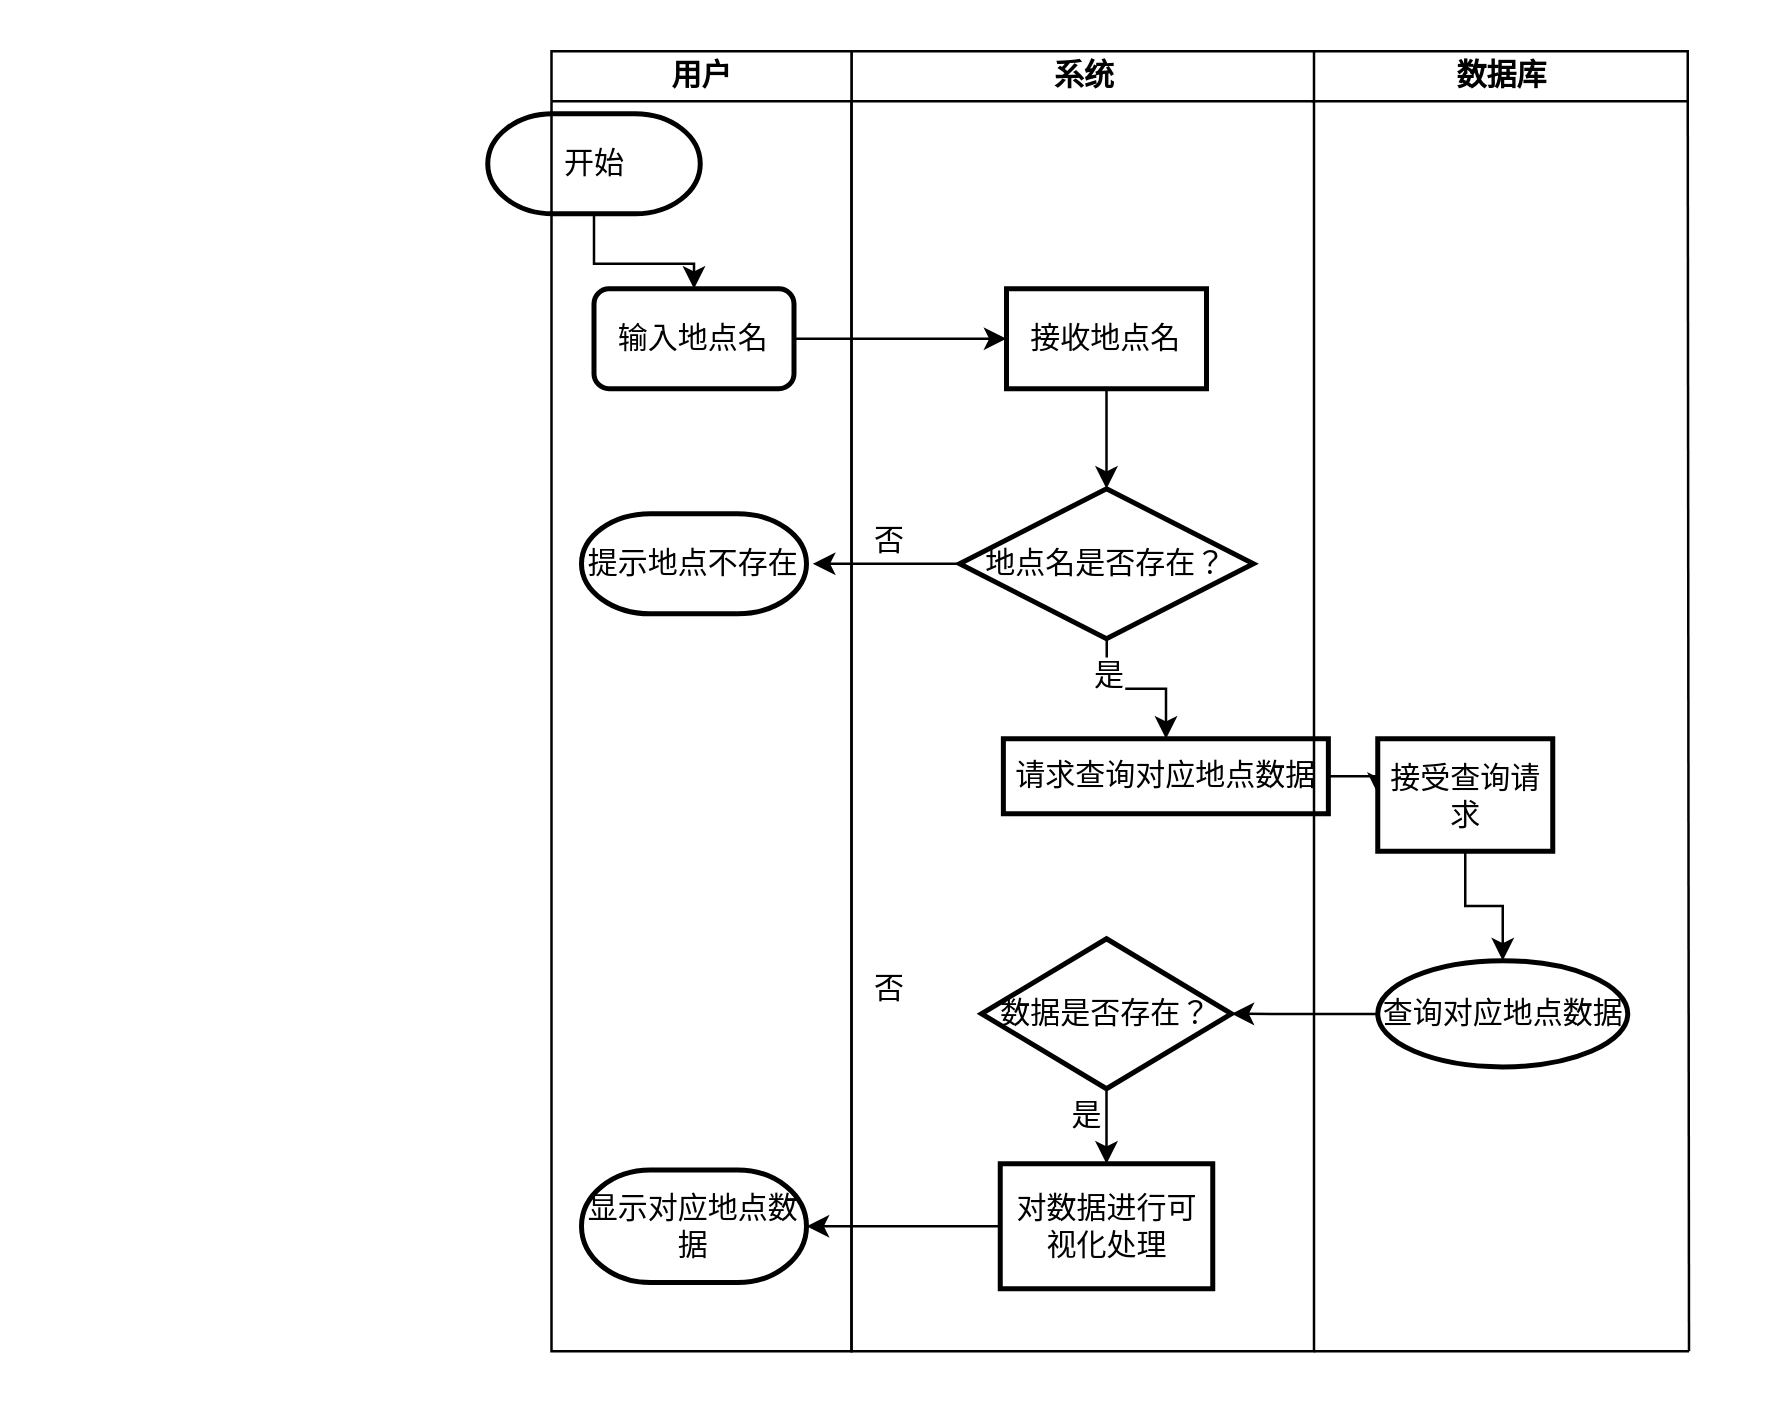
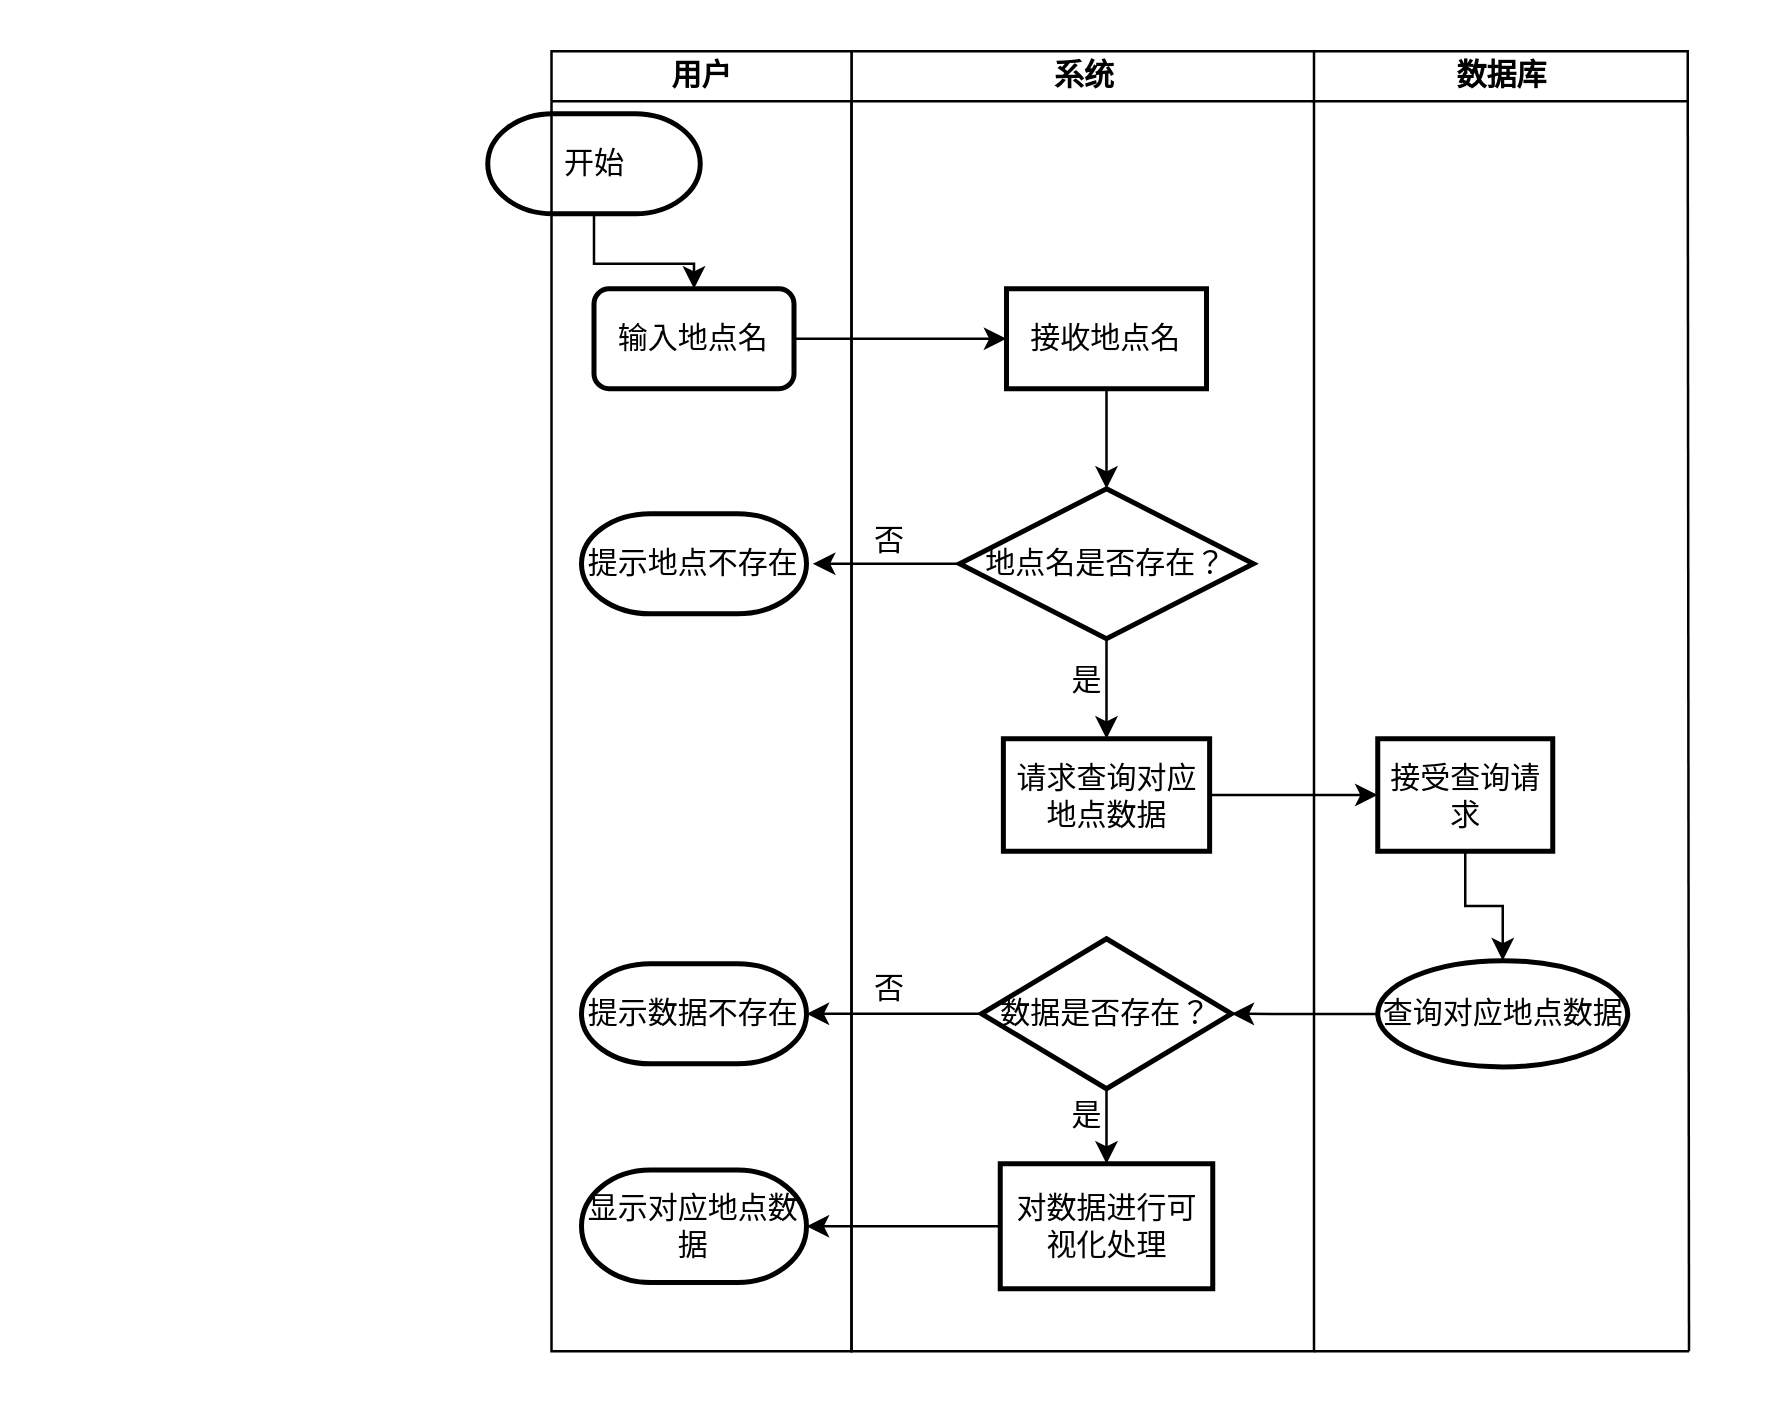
(1166, 776) -> (1106, 795)
none -> (694, 1014)
none -> (901, 1014)
